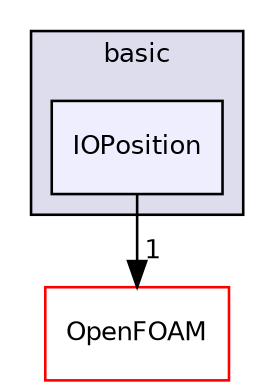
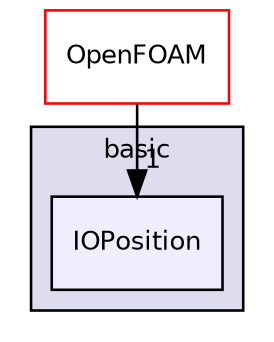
(137, 231) -> (137, 142)
